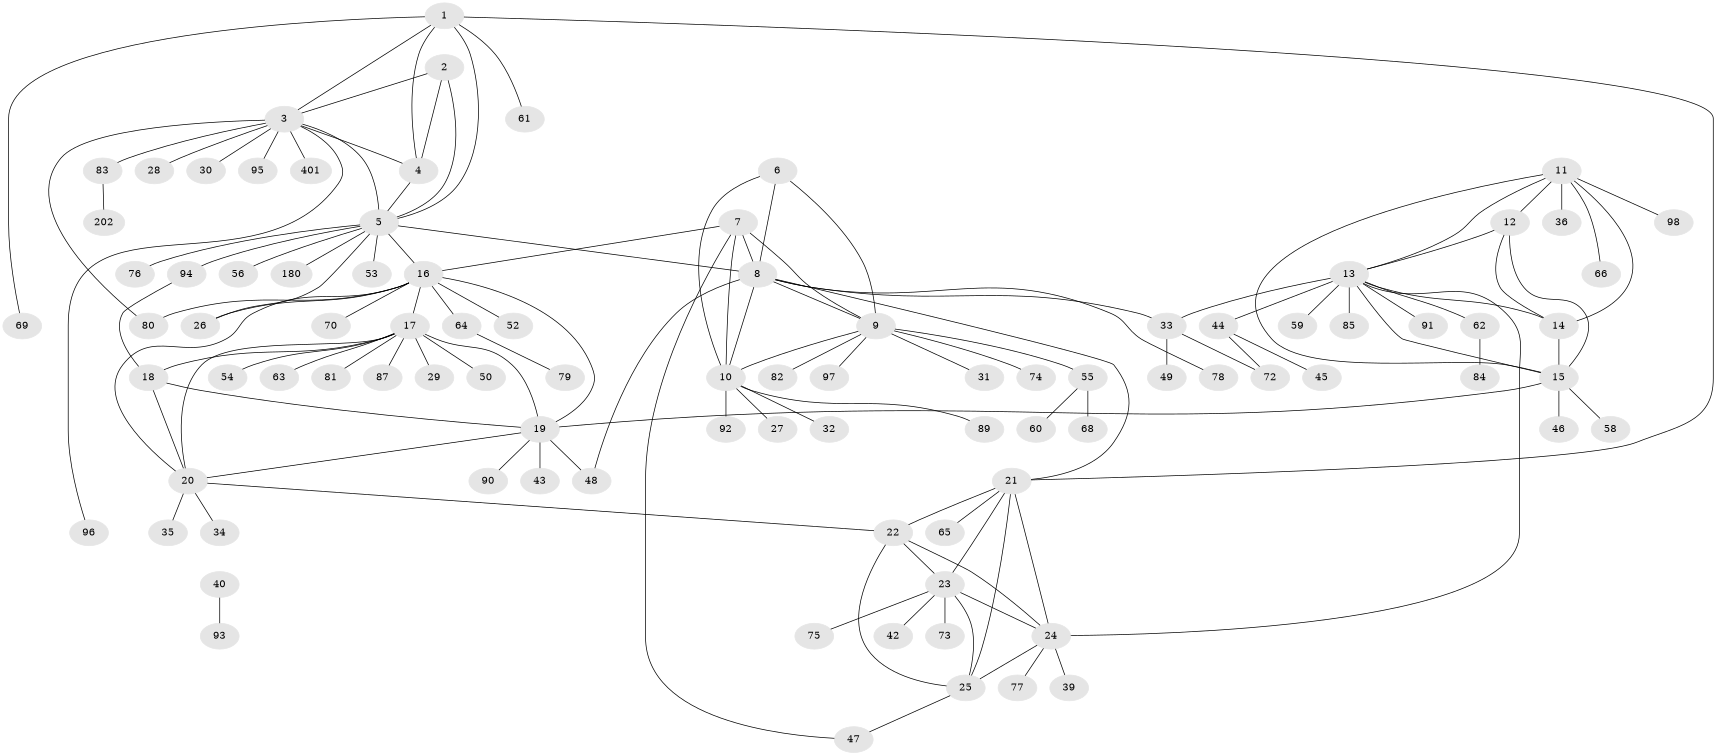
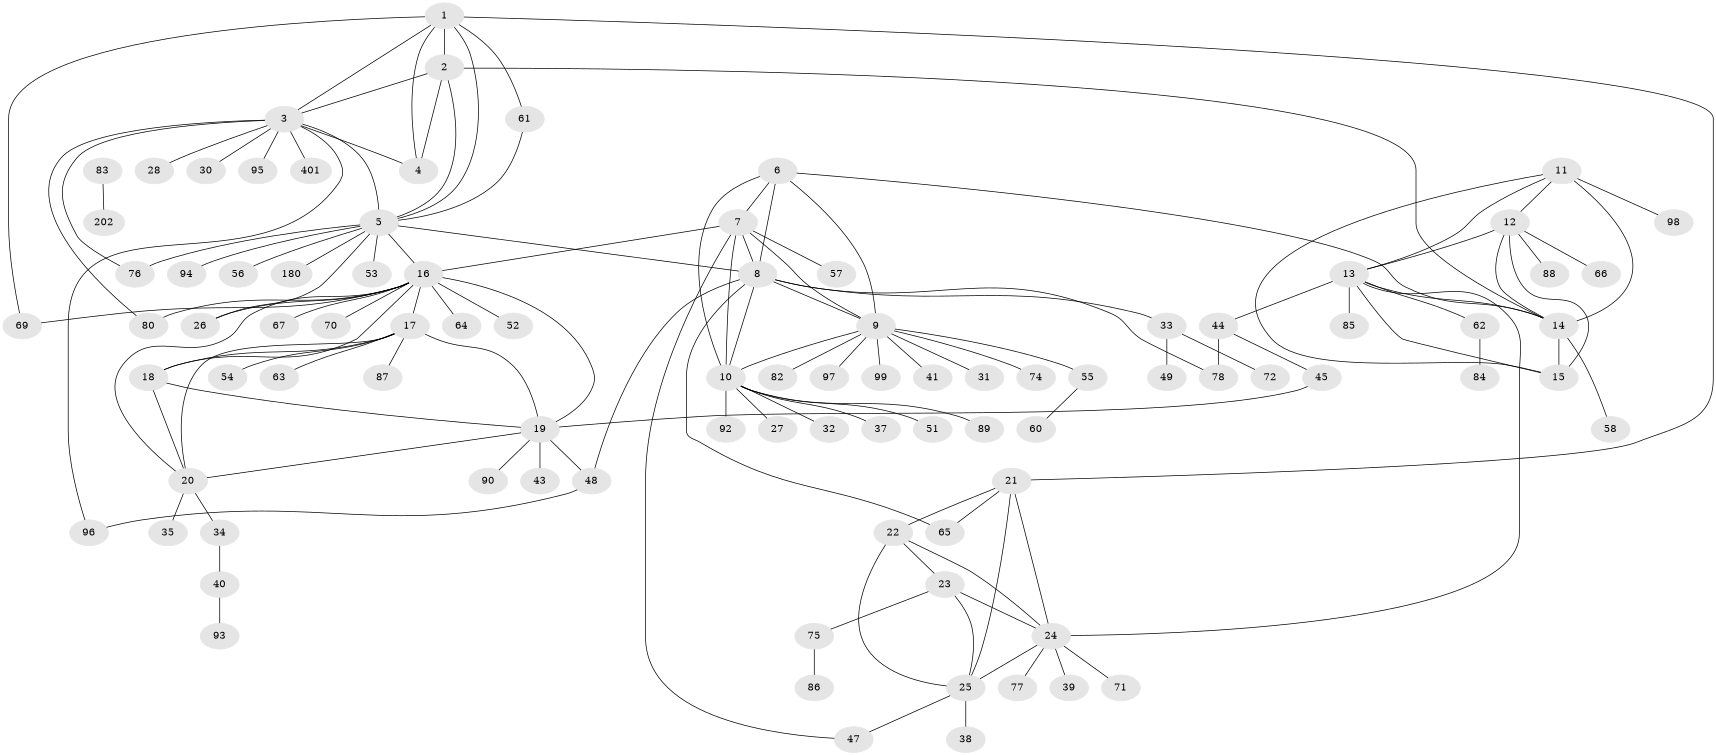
none -> (444, 42)
none -> (1056, 87)
(191, 140) -> (101, 144)
(399, 197) -> (477, 197)
none -> (758, 197)
none -> (1179, 216)
(1591, 220) -> (1556, 248)
(1562, 223) -> none
none -> (837, 274)
none -> (1550, 274)
(1251, 296) -> none
none -> (226, 308)
(123, 314) -> (358, 338)
none -> (279, 326)
(1298, 326) -> none
(1428, 326) -> none
(1032, 341) -> (726, 456)
(1244, 352) -> (1219, 347)
(331, 378) -> none
(434, 378) -> none
(486, 378) -> none
(565, 378) -> none
none -> (881, 378)
none -> (933, 378)
(1585, 403) -> (1590, 376)
(1076, 413) -> (915, 413)
none -> (881, 429)
none -> (933, 429)
(1088, 429) -> none
(1559, 429) -> none
(541, 507) -> none
none -> (343, 514)
(979, 533) -> none
none -> (220, 559)
(893, 636) -> none
(945, 636) -> none
none -> (814, 688)
none -> (1121, 688)
none -> (966, 740)
